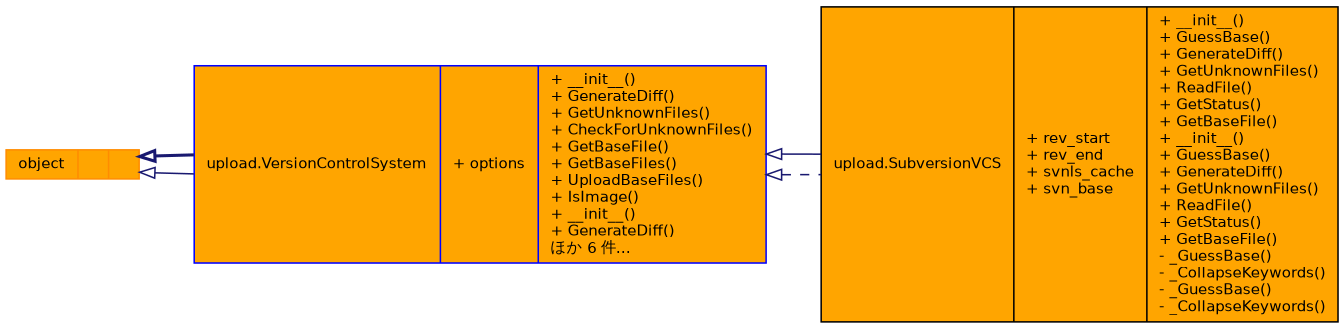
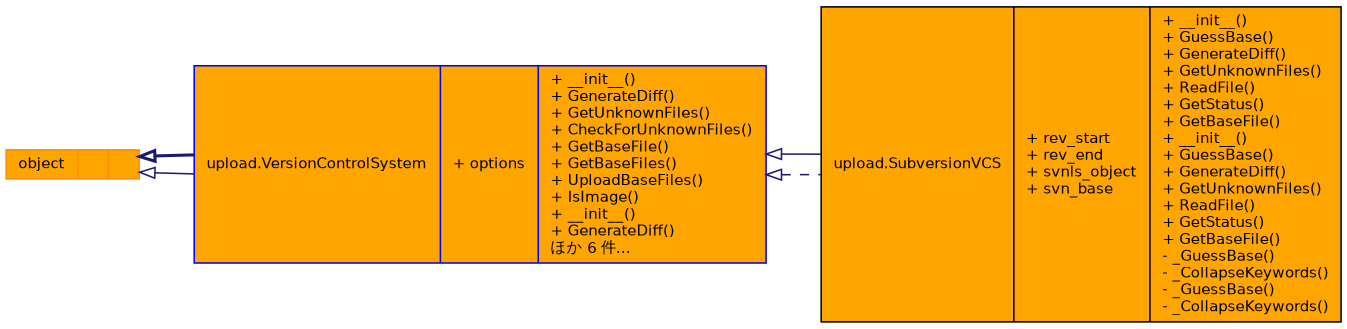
(1080, 172) -> (1082, 172)
